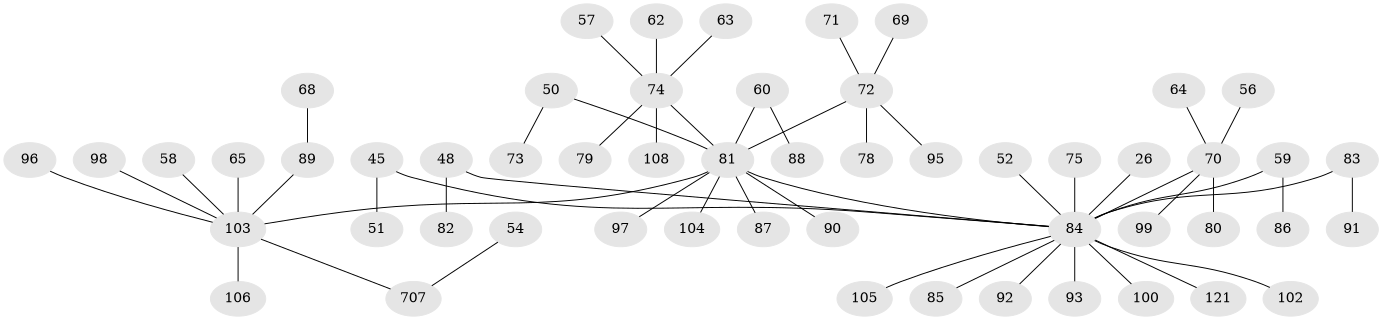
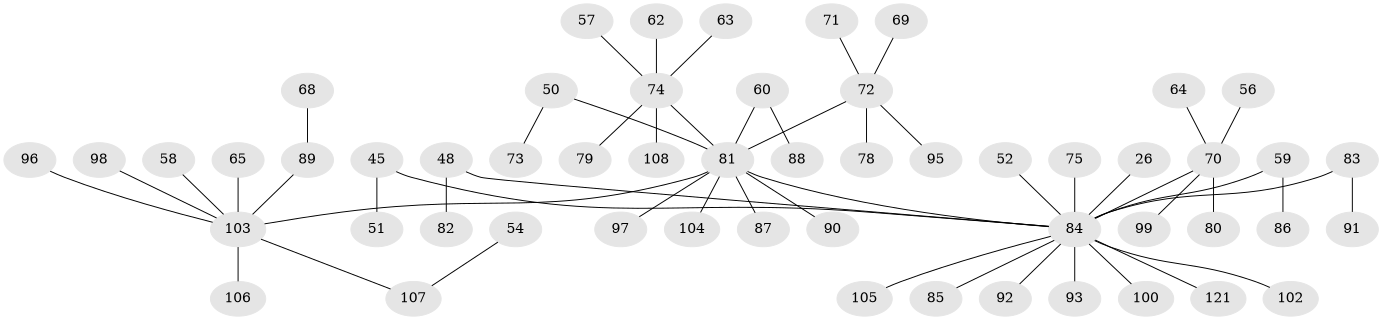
(414, 299) -> (414, 299)
